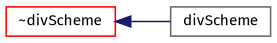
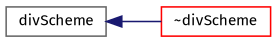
(151, 22) -> (142, 22)
